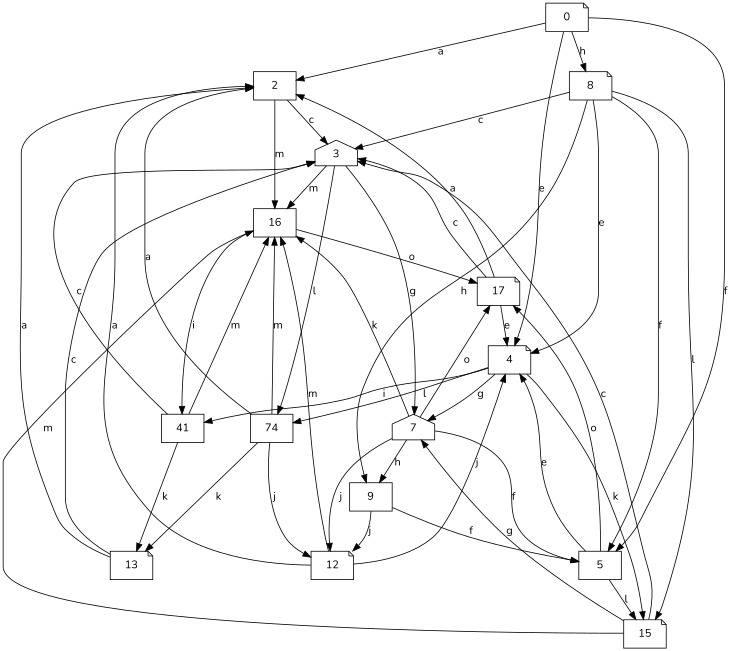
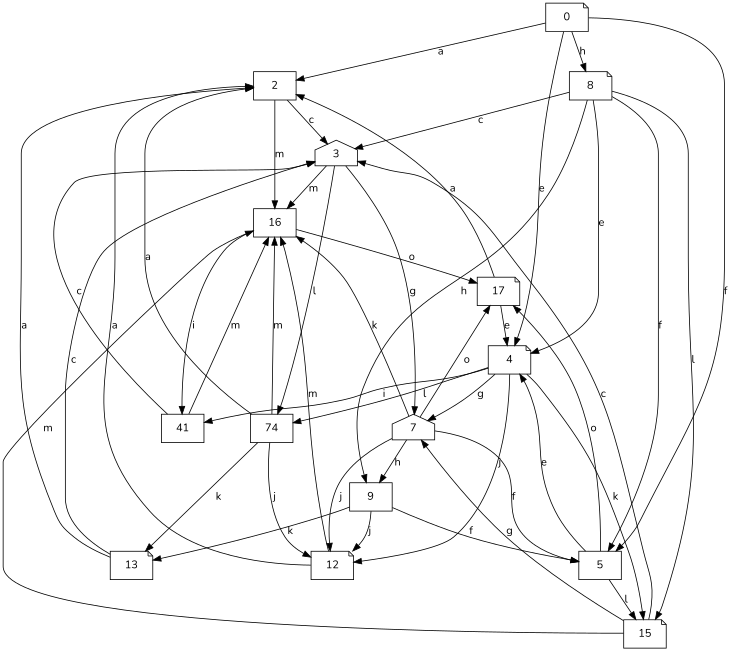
(436, 207) -> none
(159, 493) -> (256, 535)
(457, 501) -> (482, 500)
